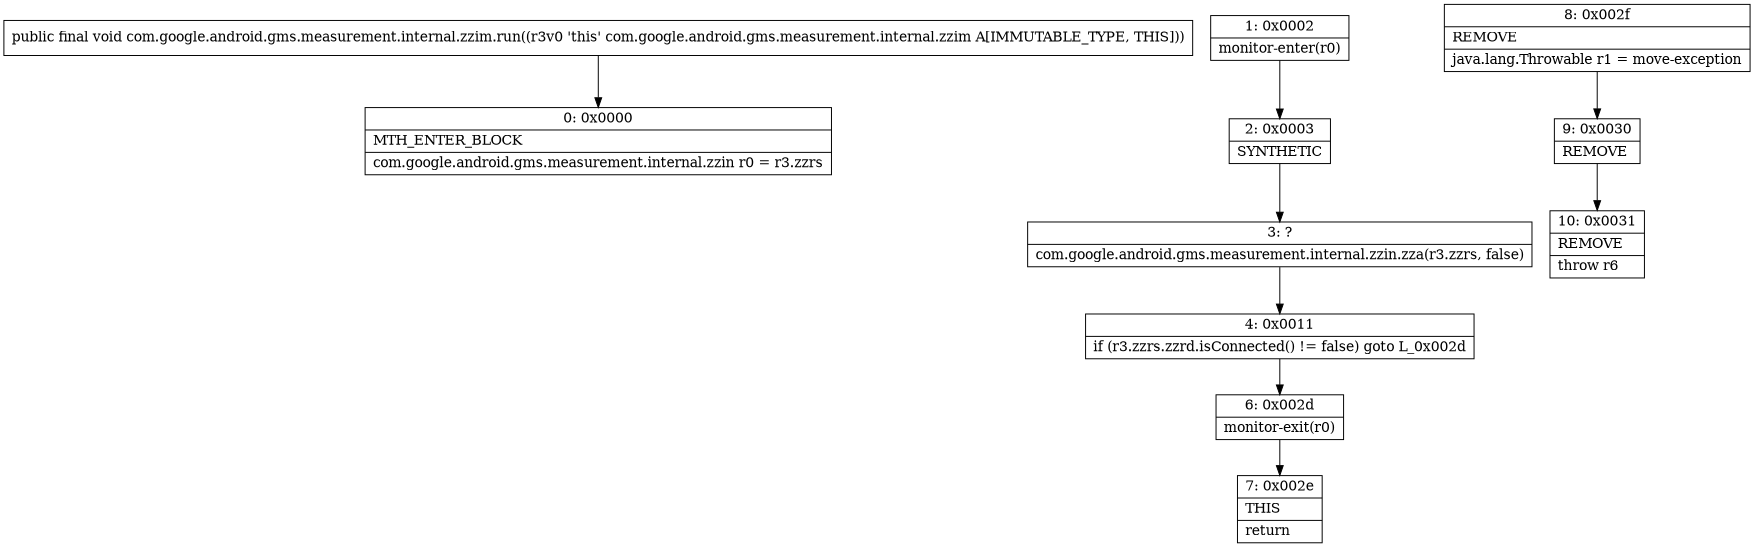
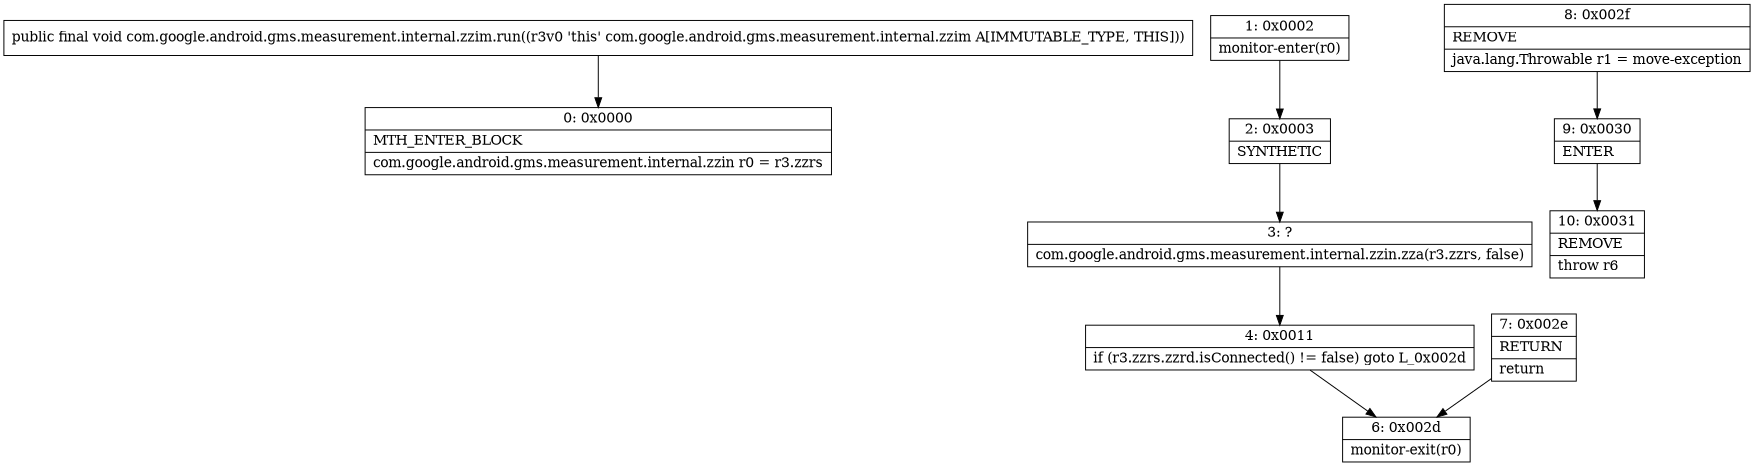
(1595, 152) -> (1588, 152)
(1280, 453) -> (1468, 395)
(1263, 509) -> (1531, 347)
